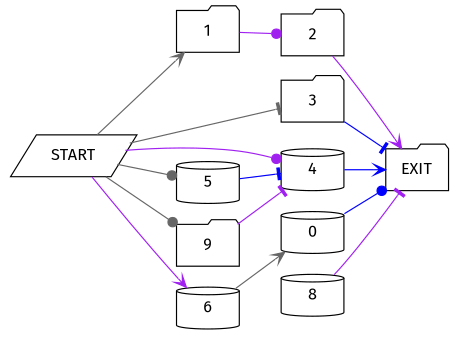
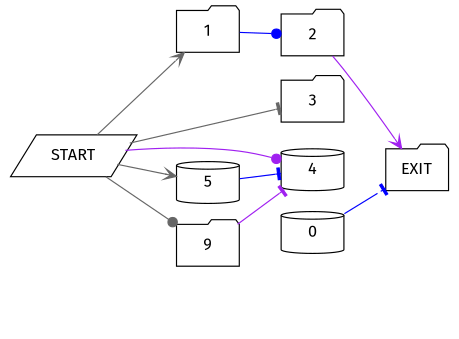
(256, 33) -> (256, 33)
(363, 134) -> none
(142, 169) -> (142, 169)
(359, 170) -> none
(361, 204) -> (361, 204)
(313, 295) -> none
(208, 308) -> none
